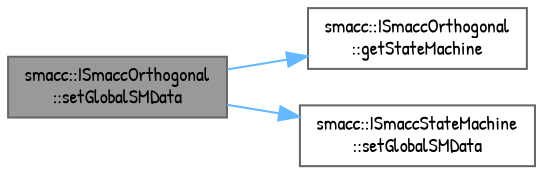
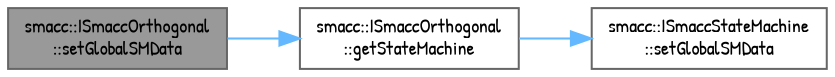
(253, 109) -> (545, 39)
